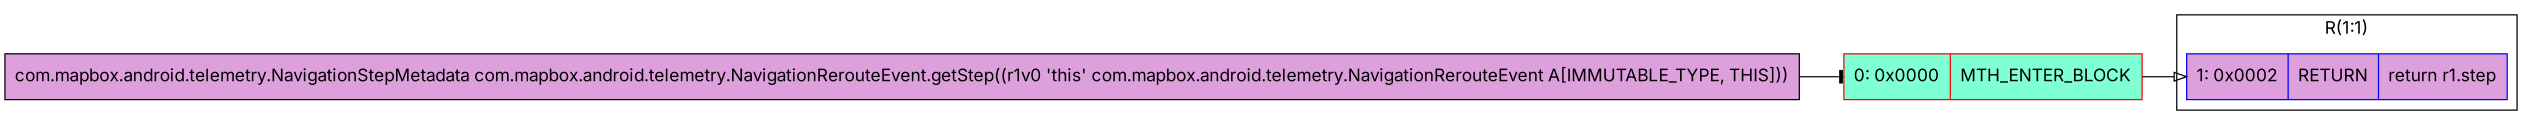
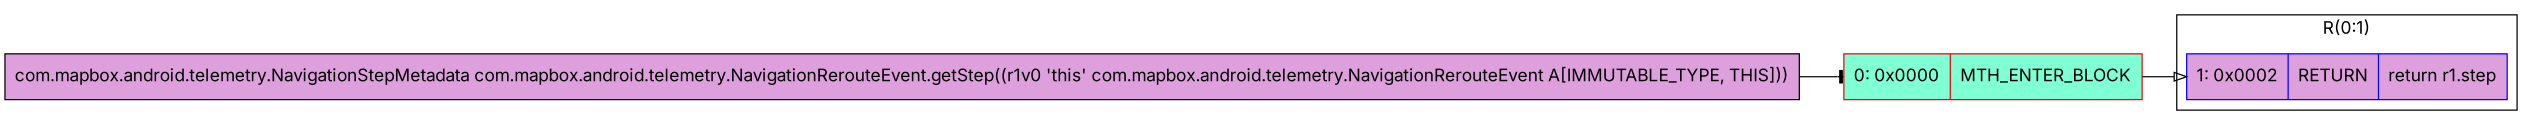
(2347, 29) -> (2347, 29)
